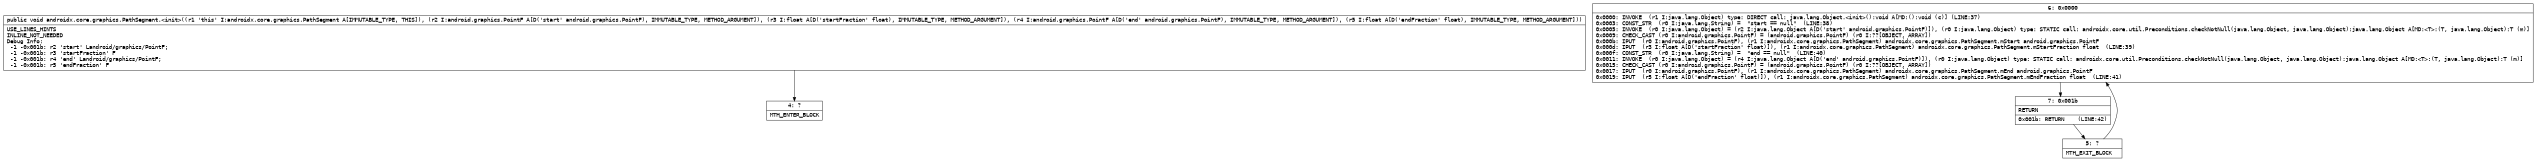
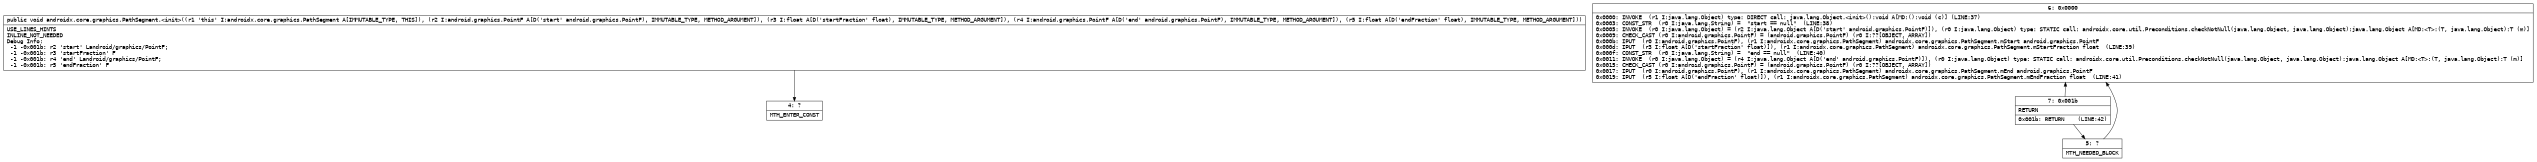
(2060, 88) -> (2065, 92)
(794, 115) -> (794, 115)
(2089, 153) -> (2092, 153)
